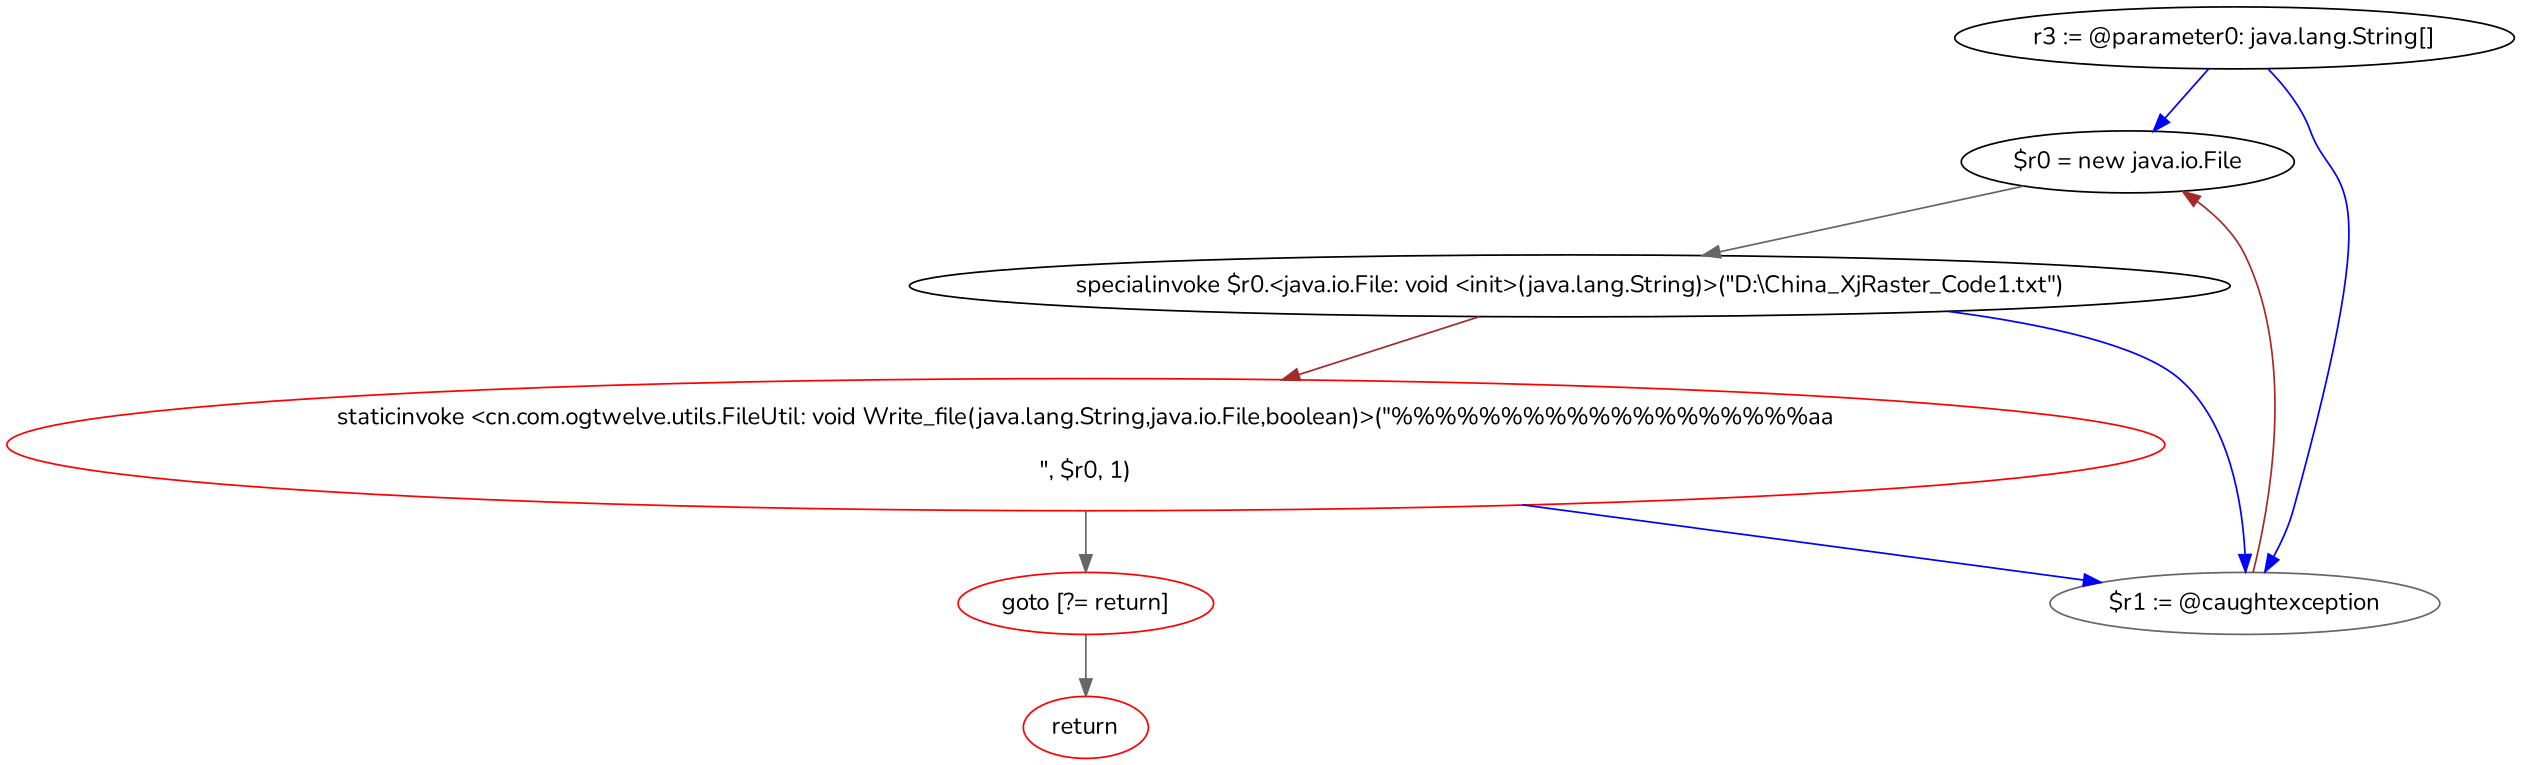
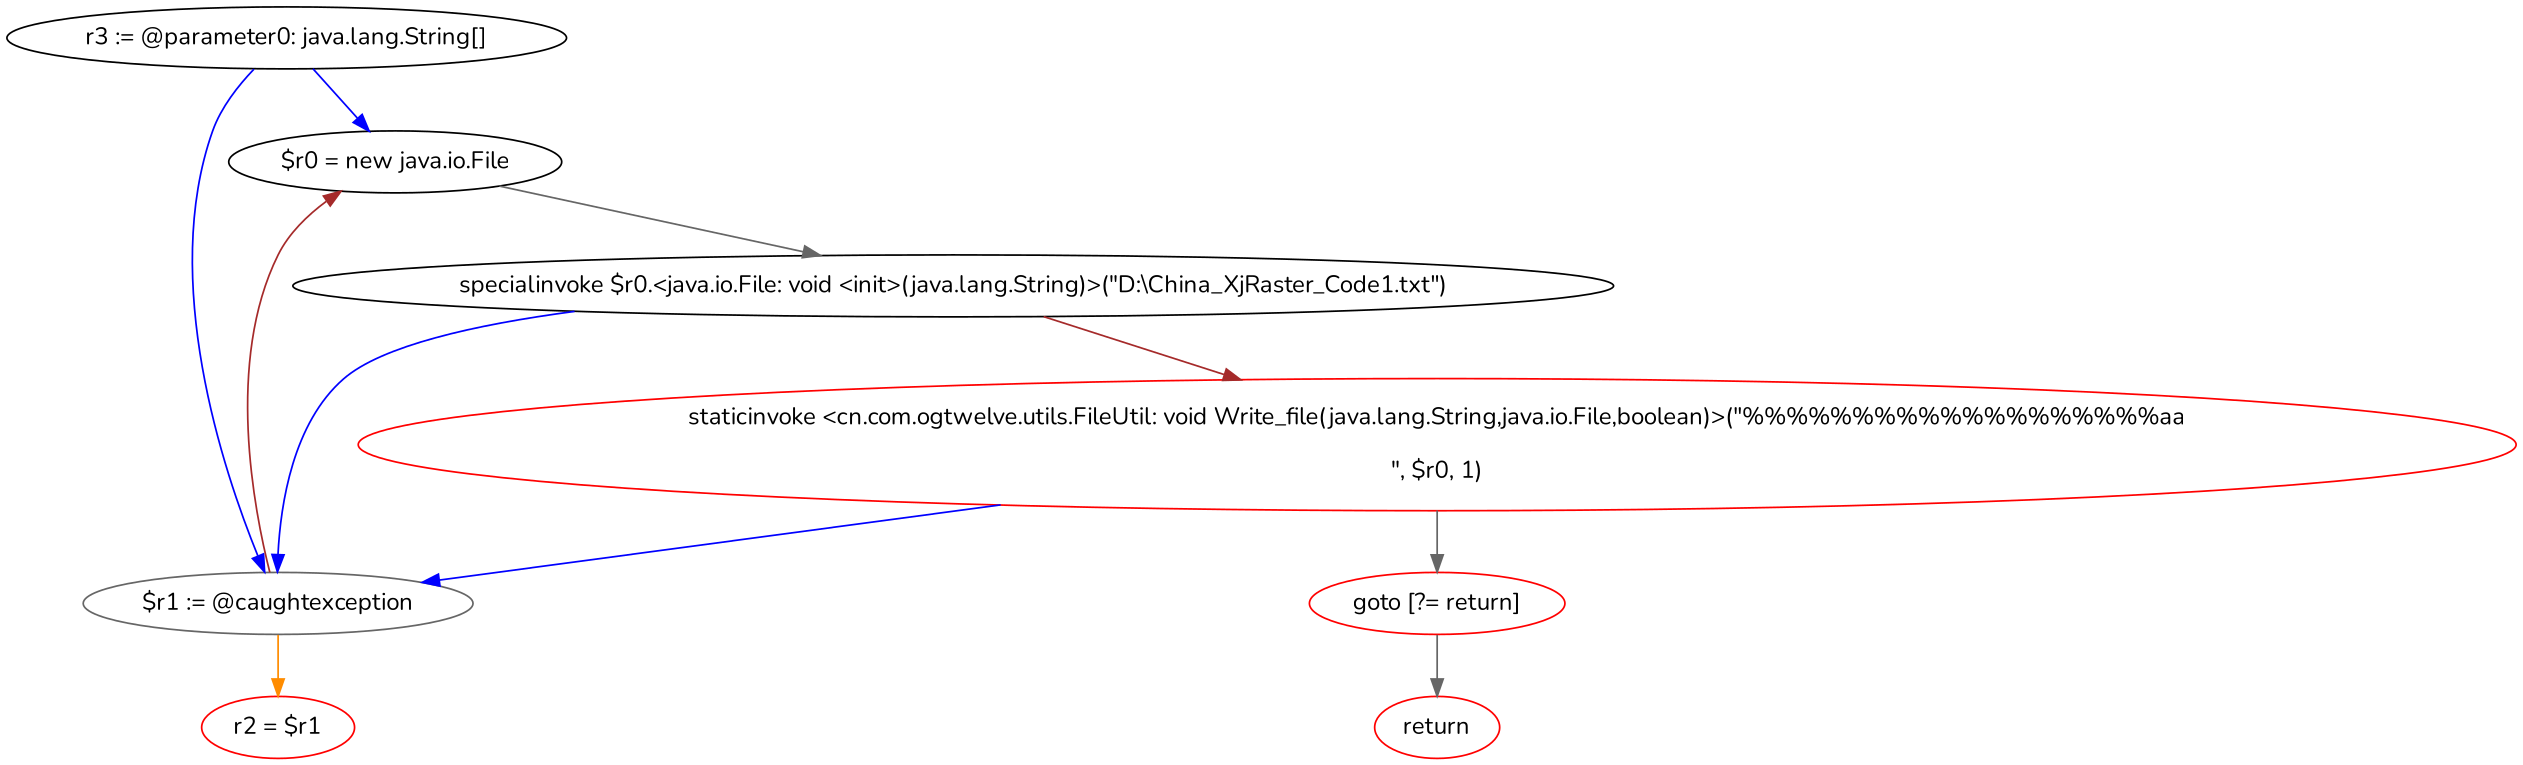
none -> (278, 727)
